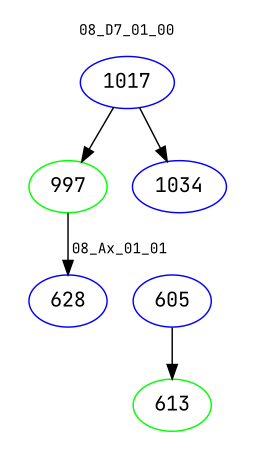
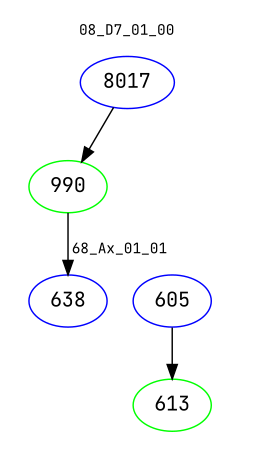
(127, 82) -> (127, 82)
(68, 187) -> (68, 187)
(179, 187) -> none
(120, 250) -> (120, 250)
(68, 301) -> (68, 301)
